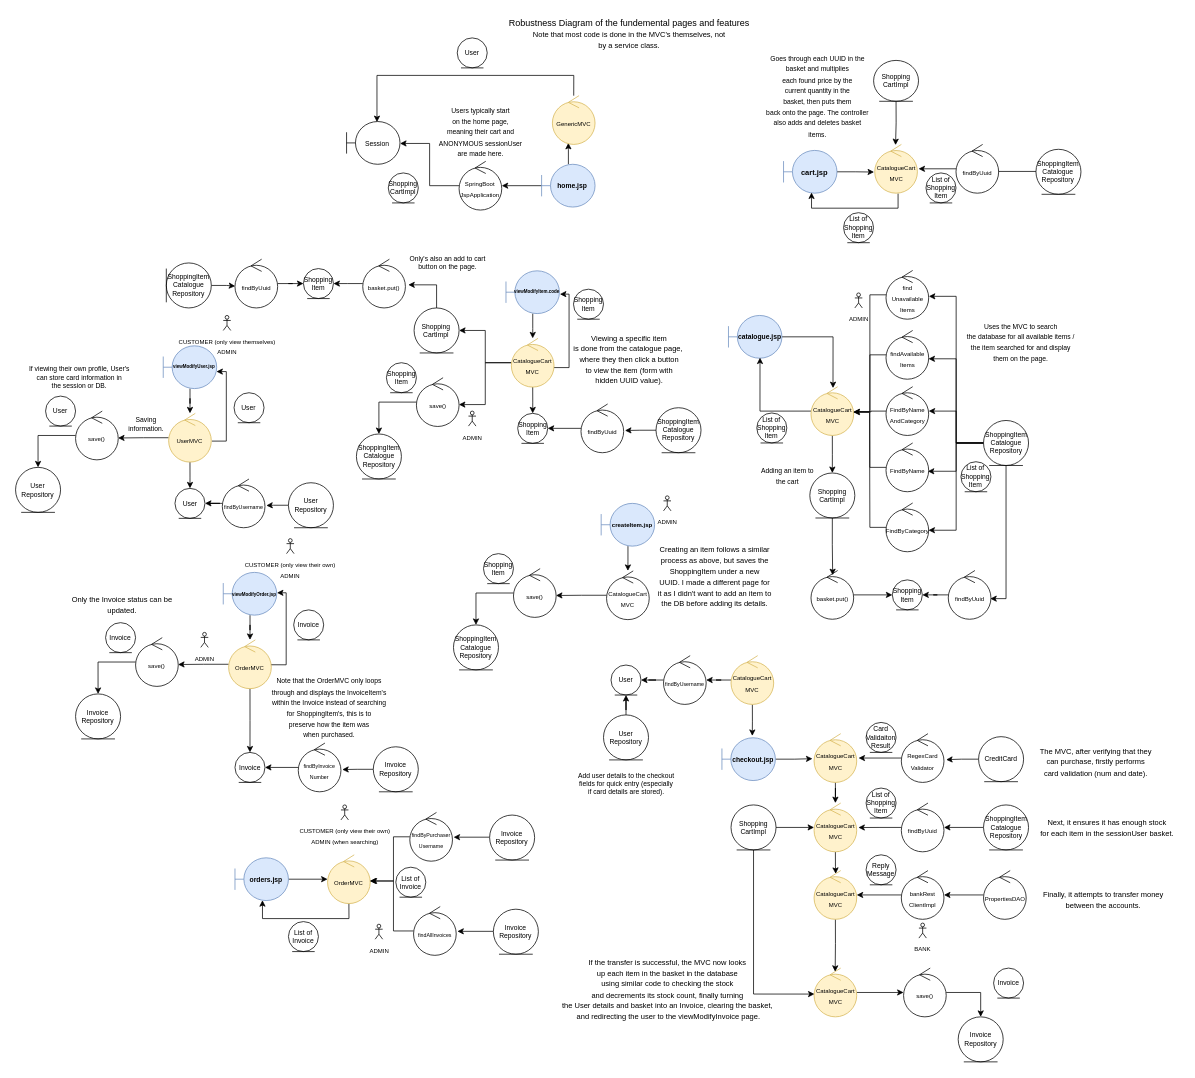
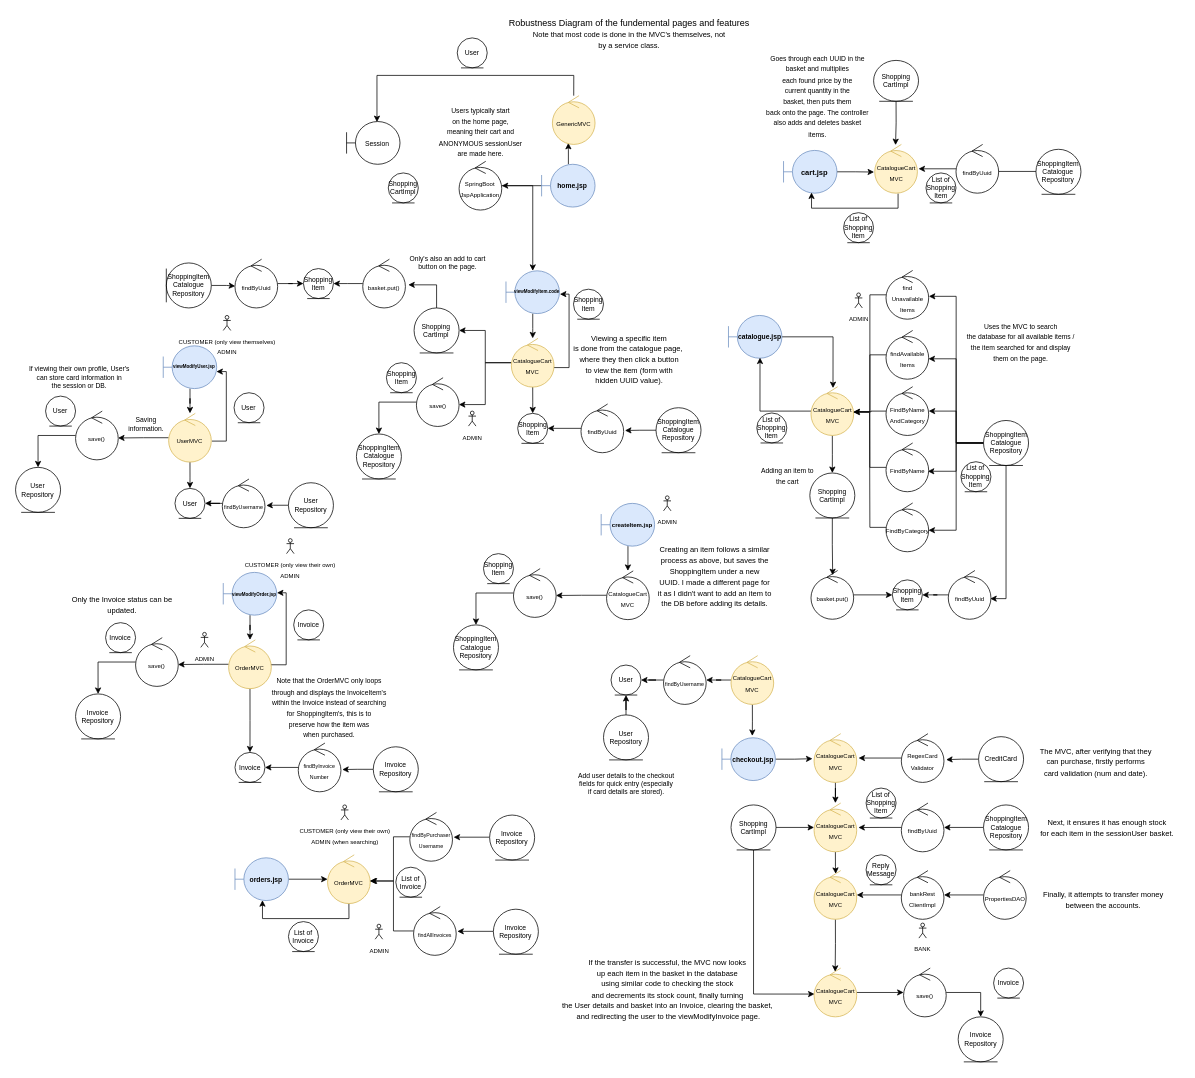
(430, 168) -> (533, 226)
(881, 737) -> none
